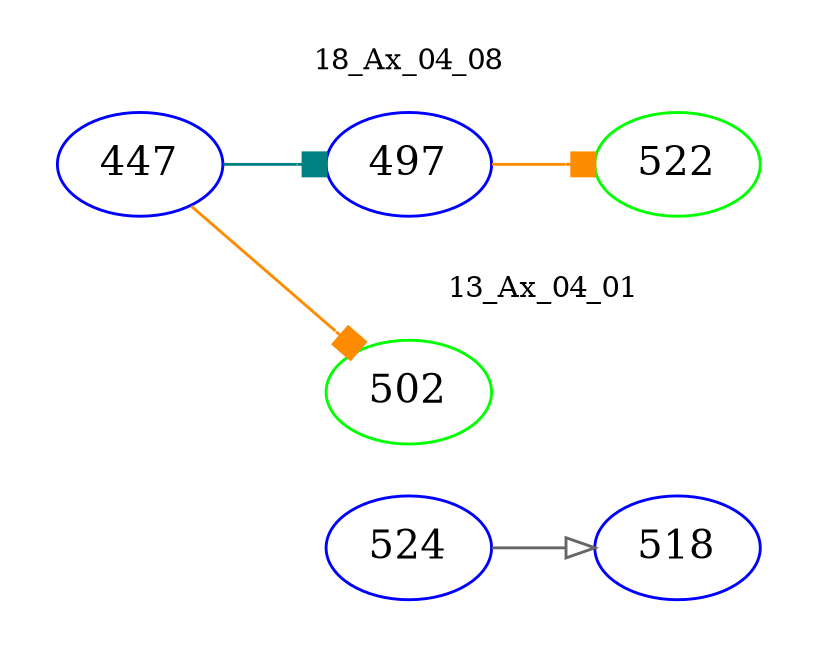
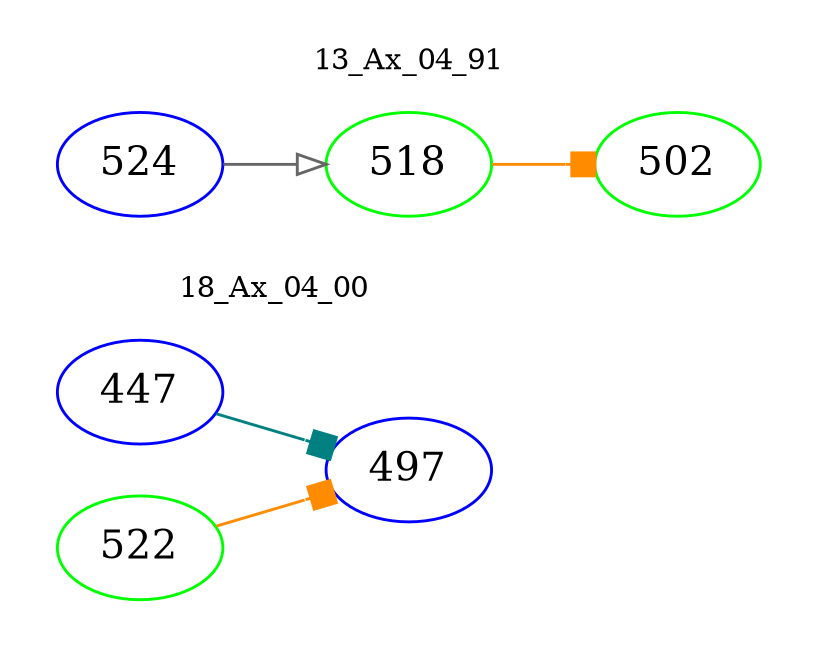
(409, 62) -> (274, 290)
(529, 164) -> (260, 513)
(263, 269) -> (529, 164)
(543, 290) -> (409, 62)
(678, 548) -> (409, 164)
